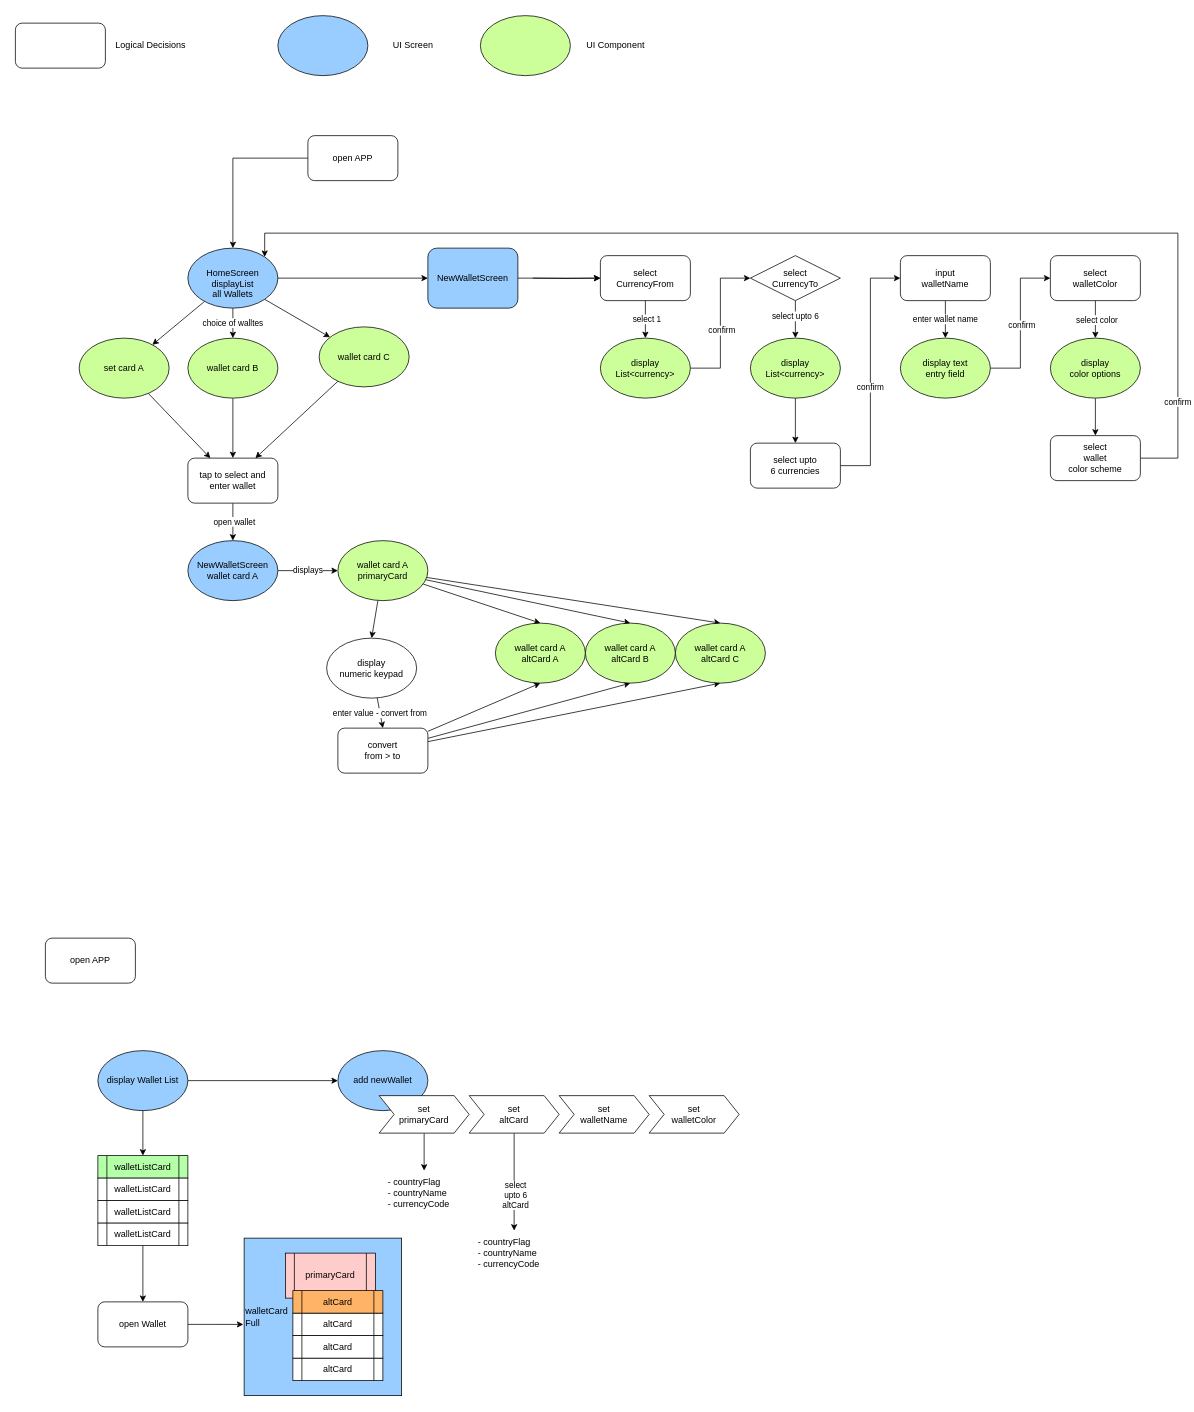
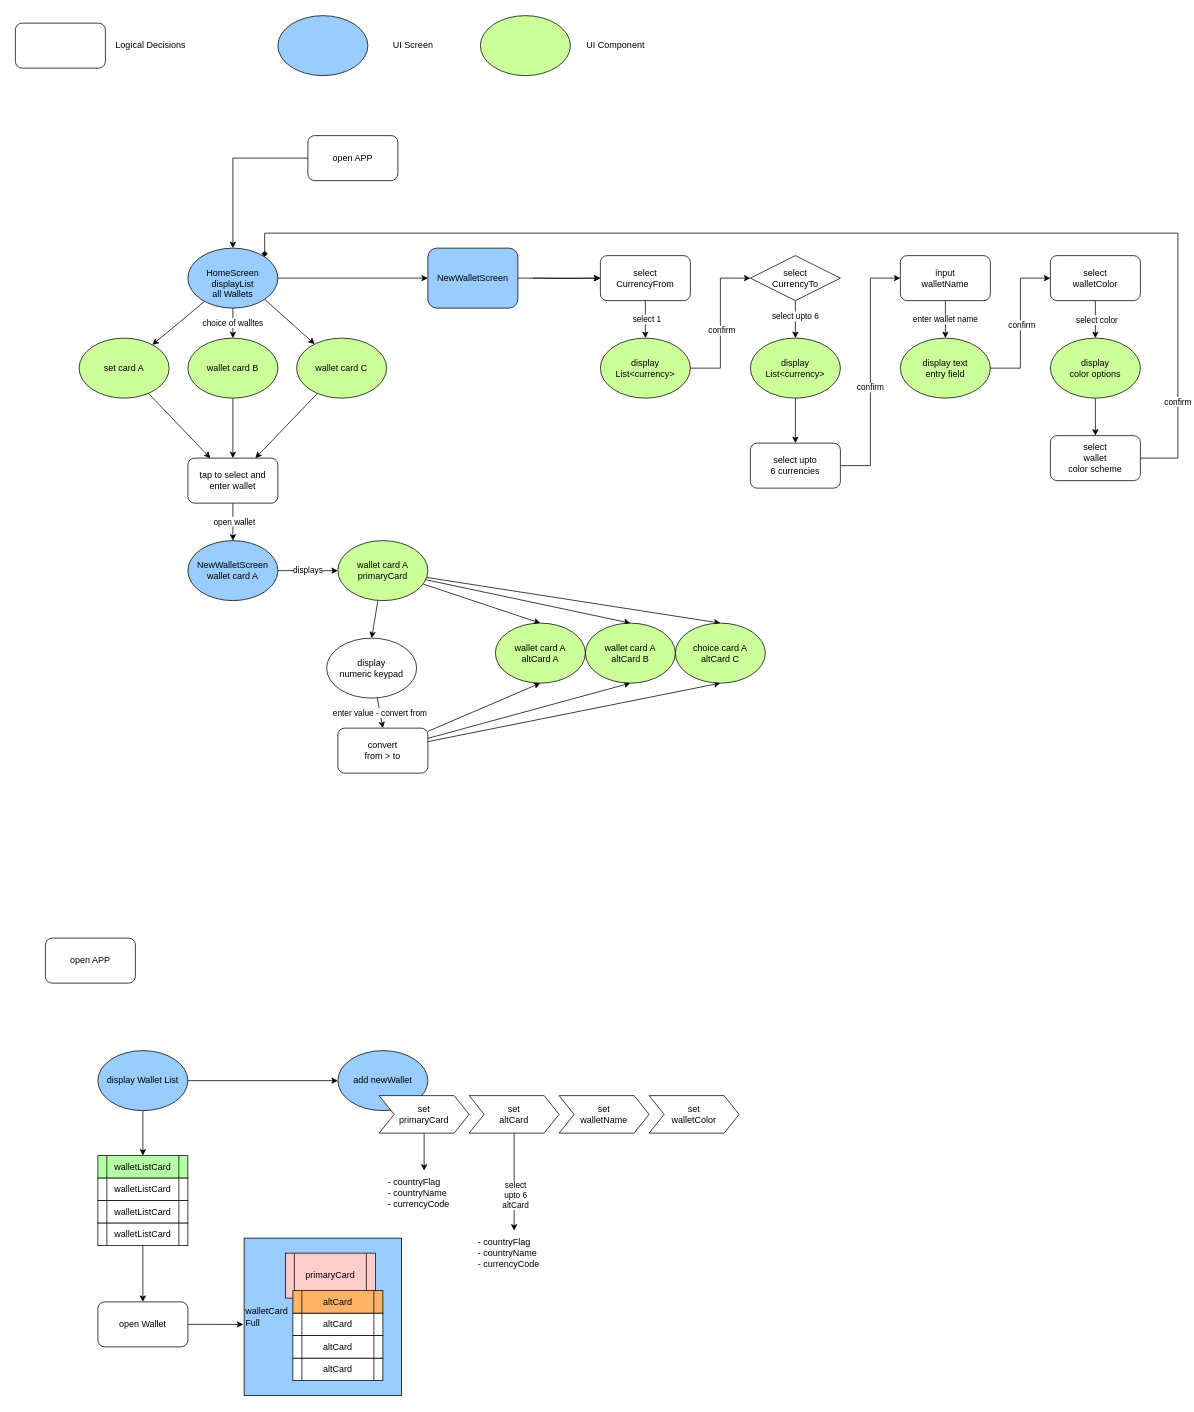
(265, 250) -> (265, 250)
(364, 357) -> (342, 368)
(720, 653) -> (720, 653)
